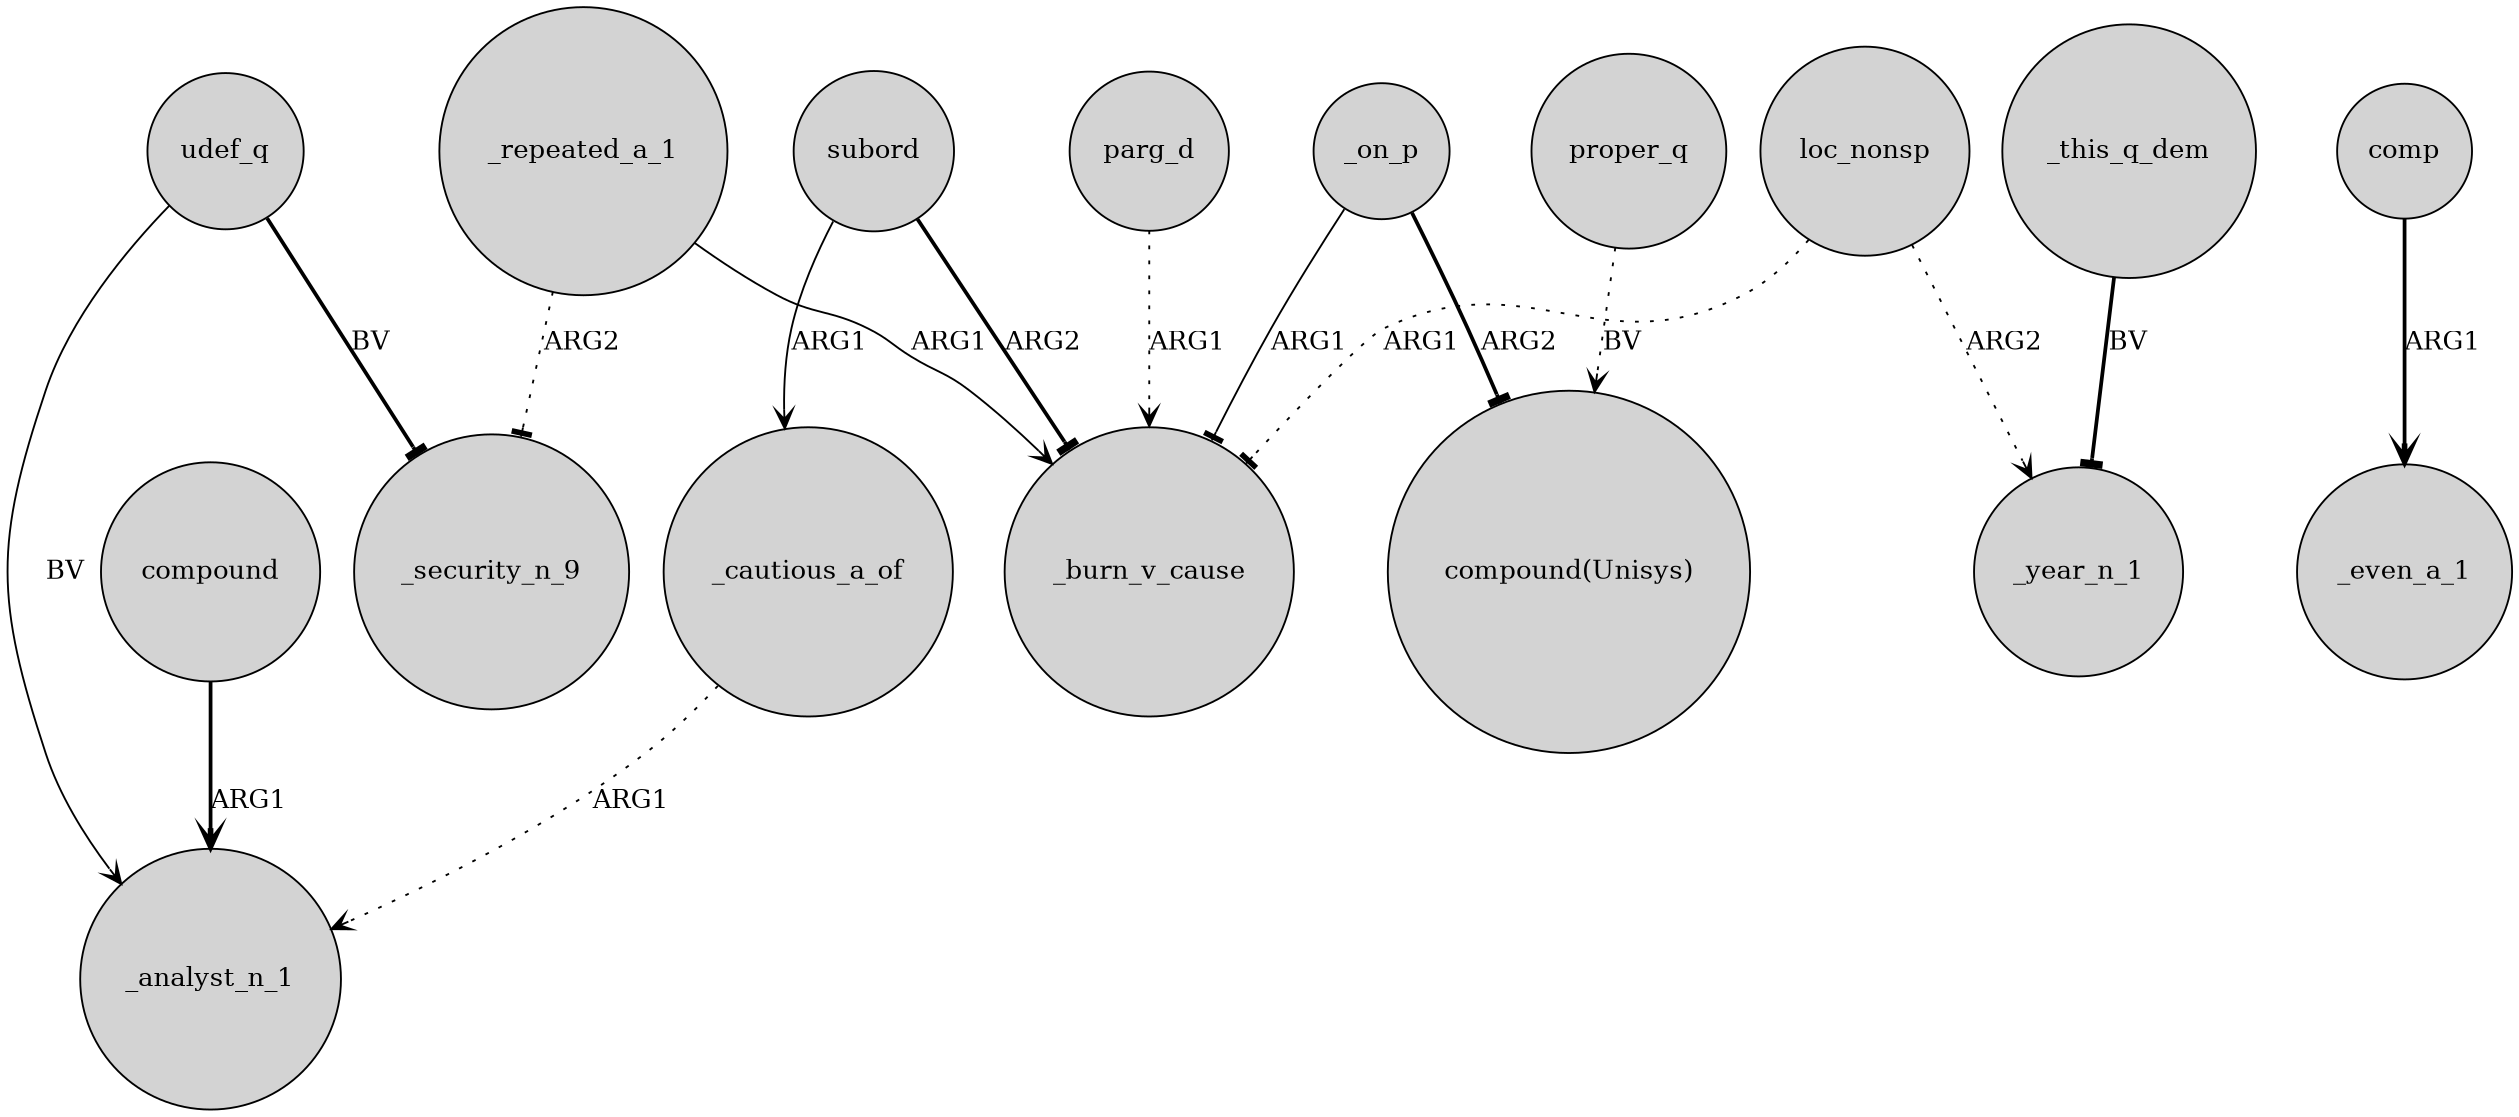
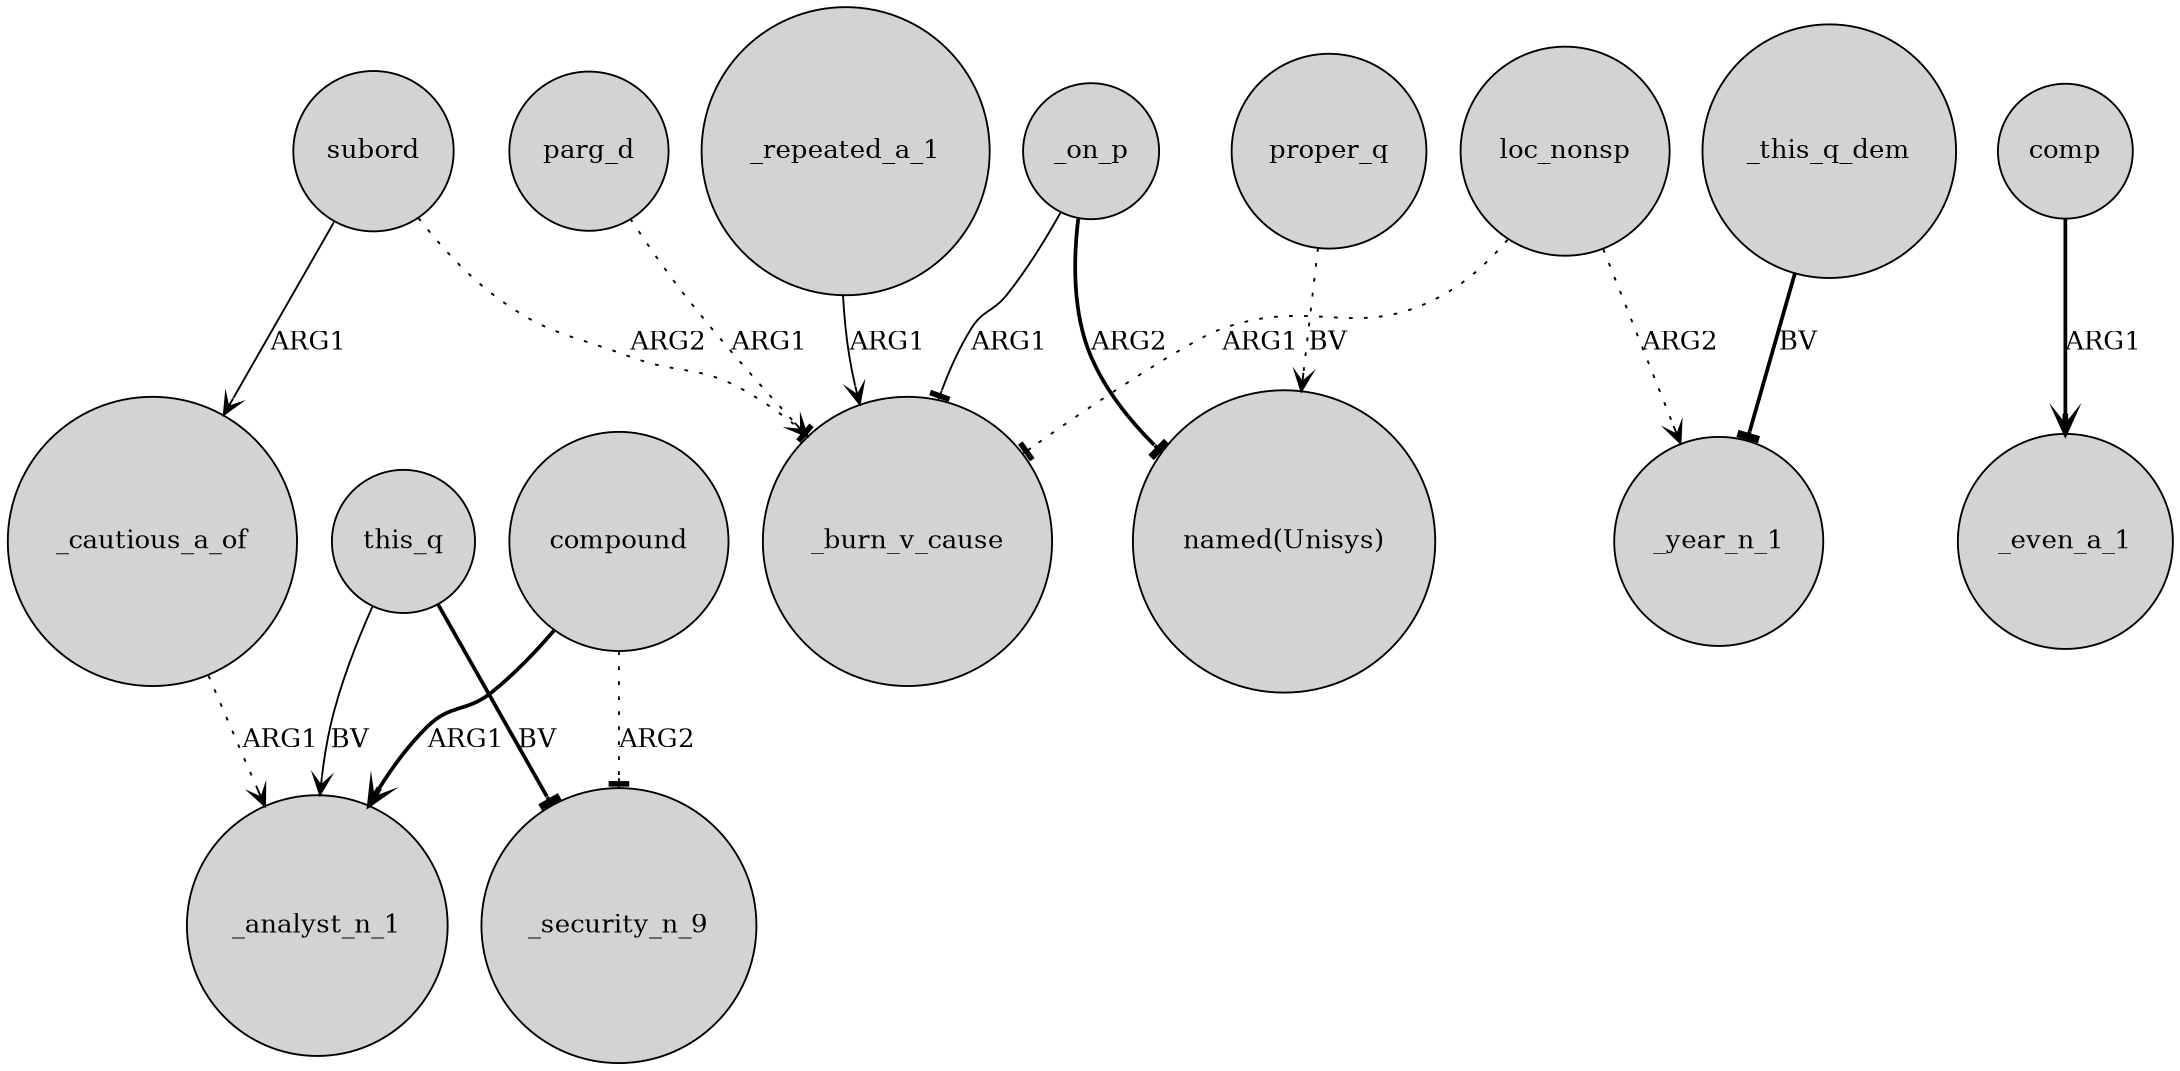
(226, 151) -> (403, 541)
(991, 330) -> (597, 345)
(538, 360) -> (619, 715)
(1569, 572) -> (1284, 541)
